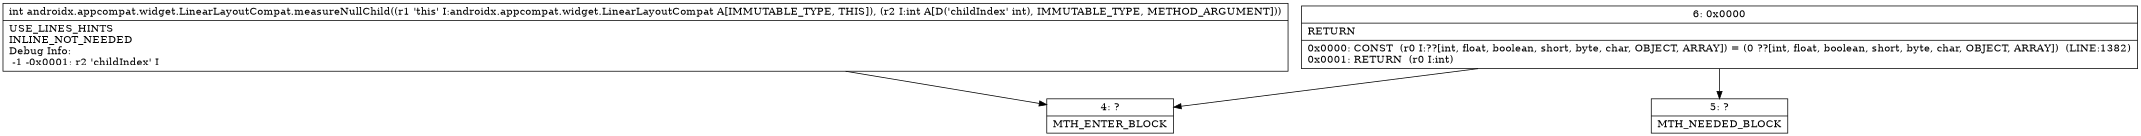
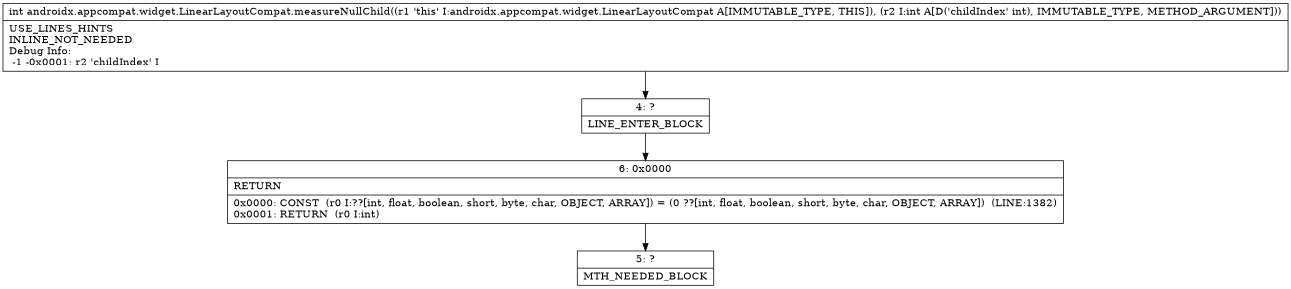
(1330, 87) -> (646, 143)
(1110, 124) -> (646, 124)
